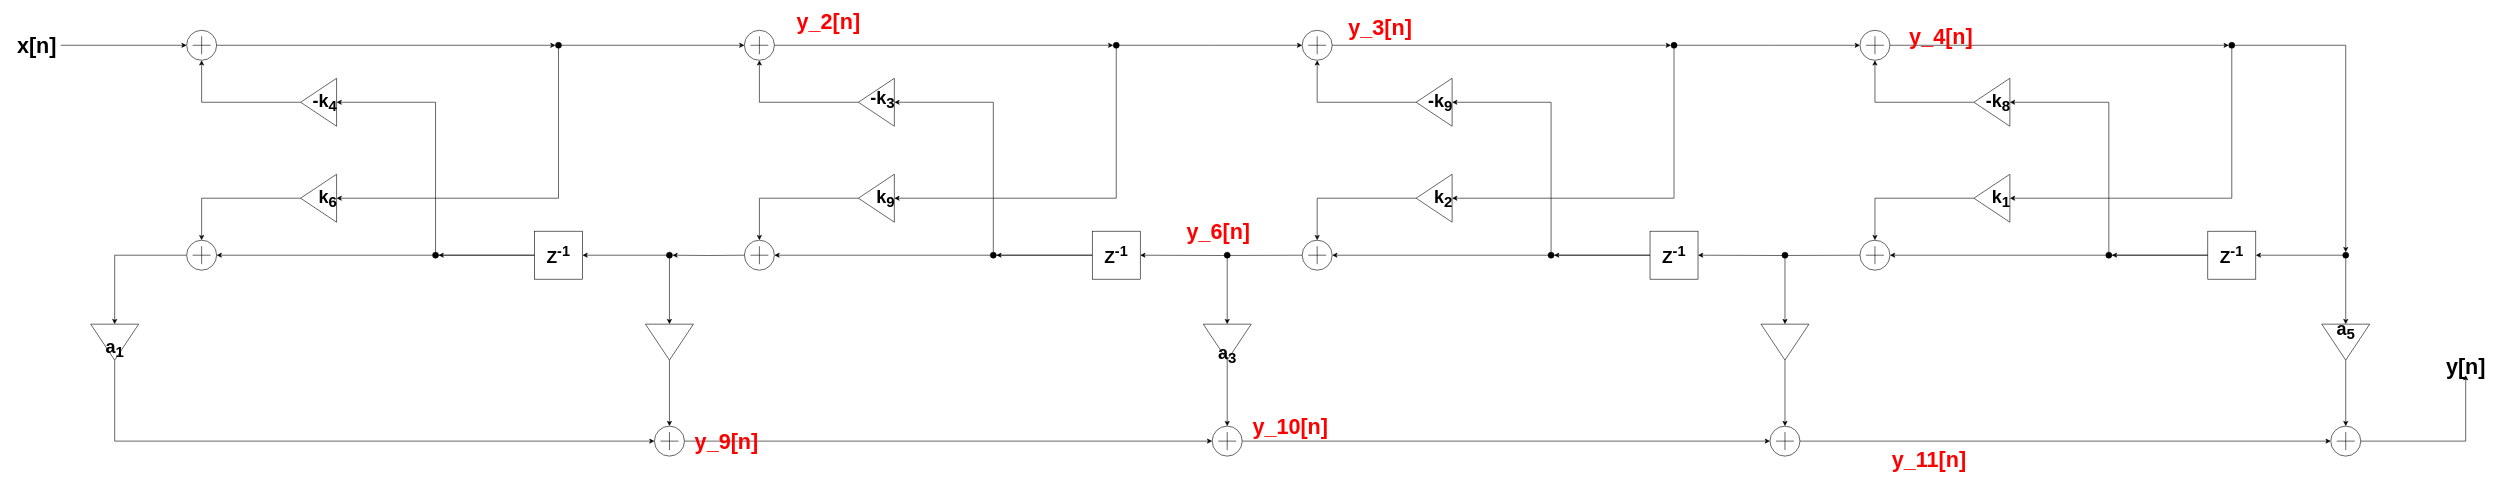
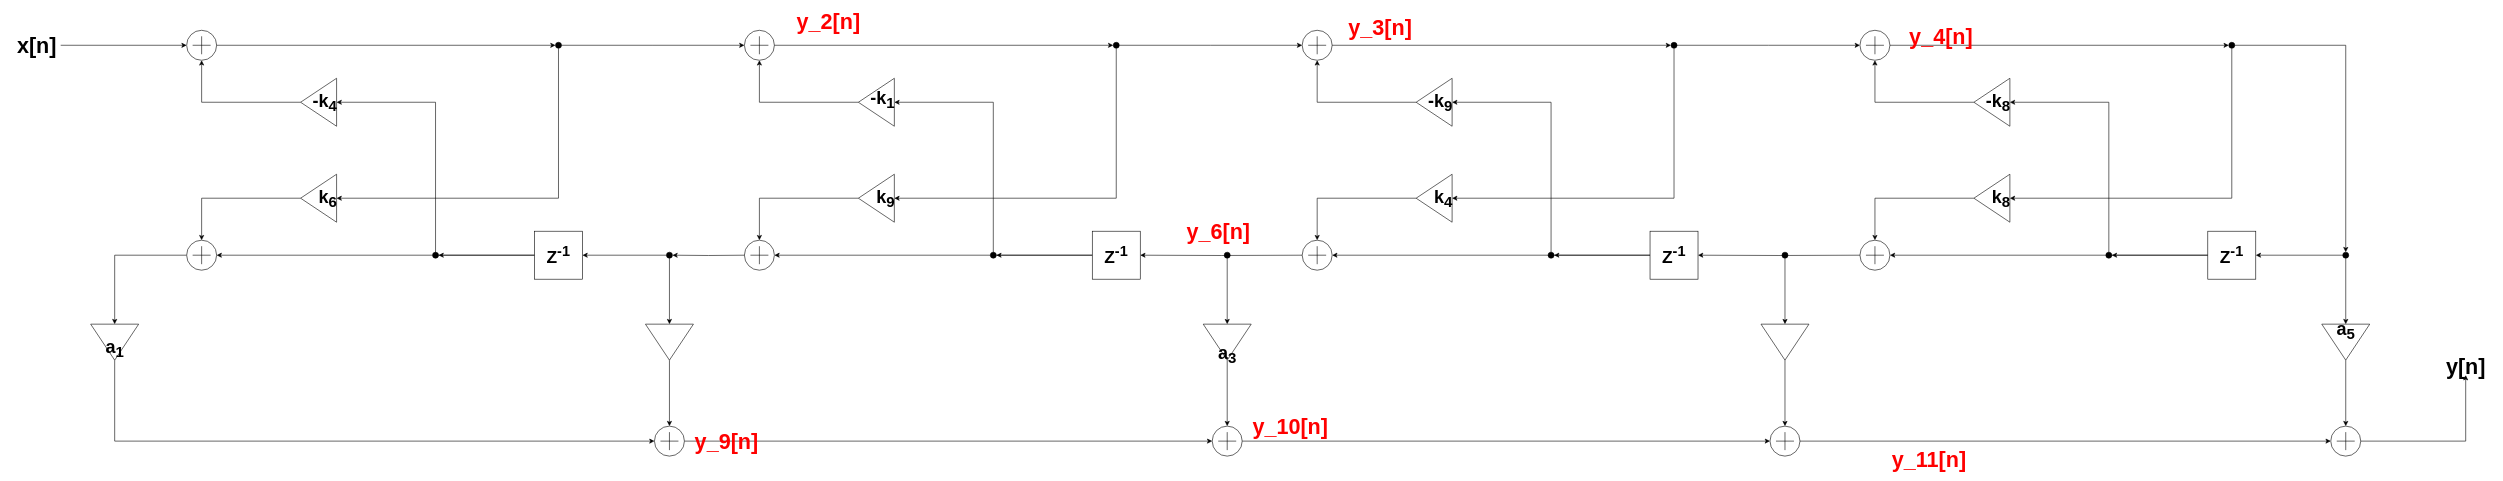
(883, 99) -> (883, 99)
(1444, 198) -> (1444, 198)
(2002, 198) -> (2002, 198)
